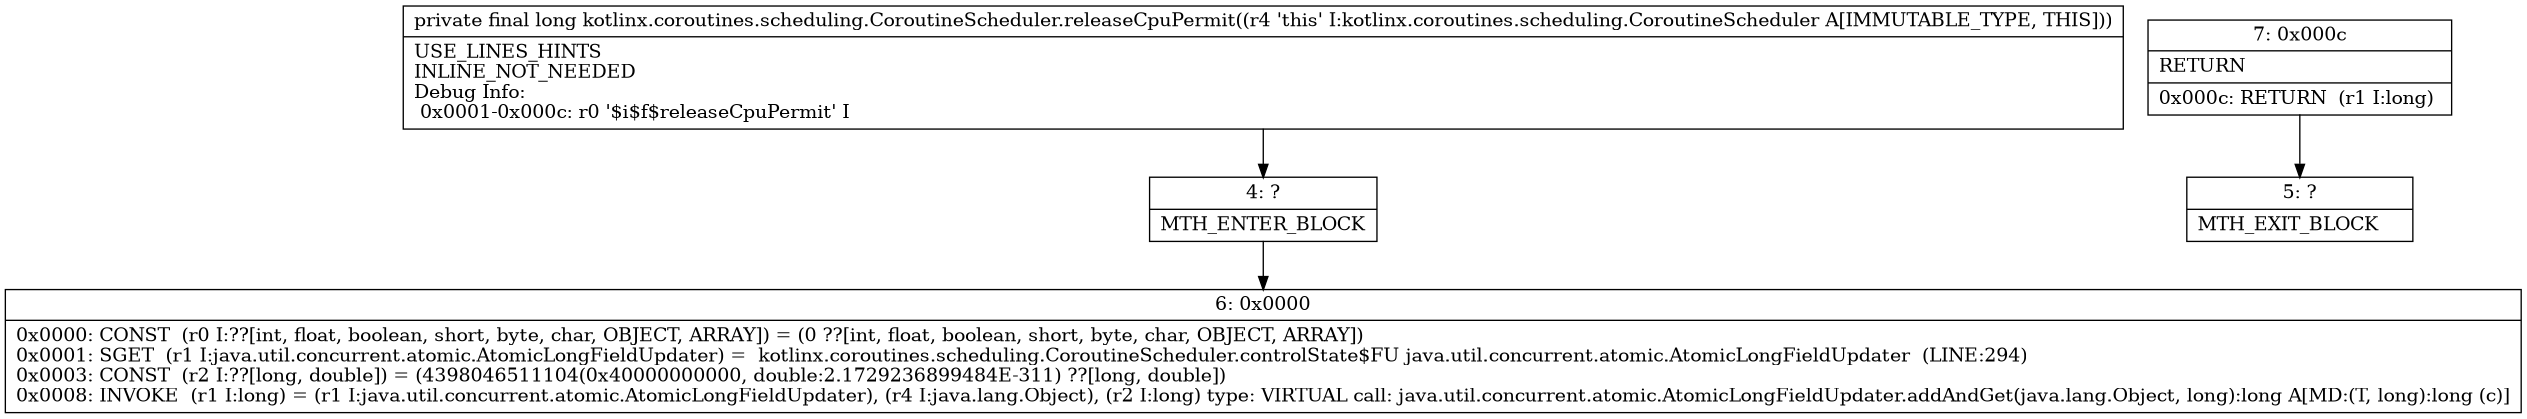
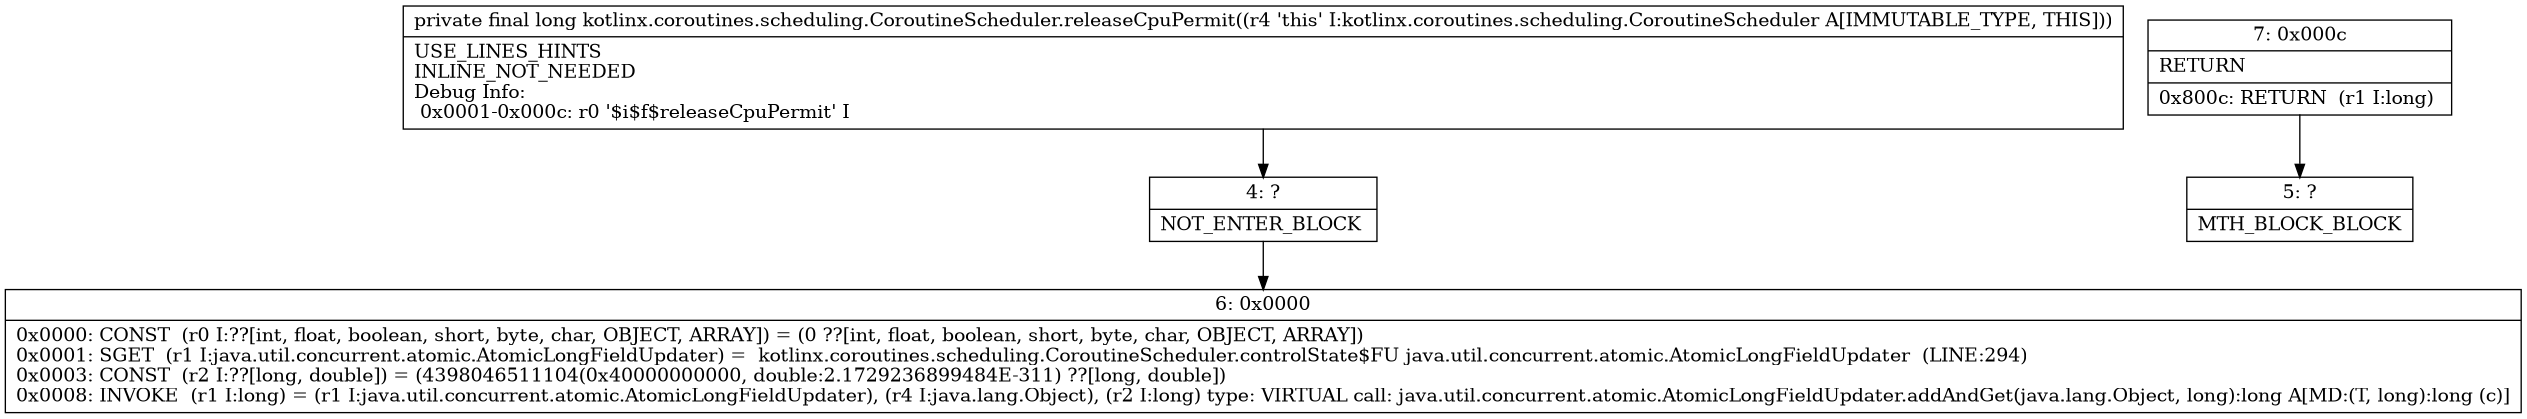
(2300, 98) -> (2300, 98)
(1263, 225) -> (1261, 225)
(2288, 225) -> (2300, 225)
